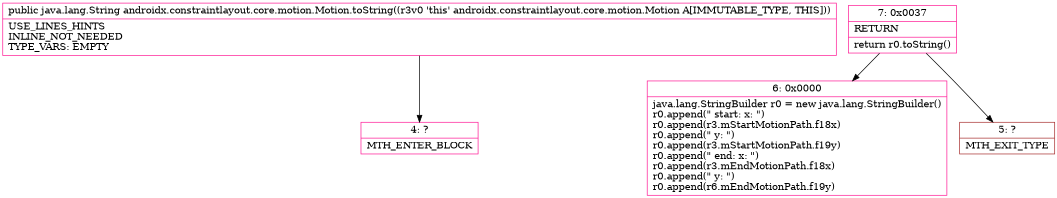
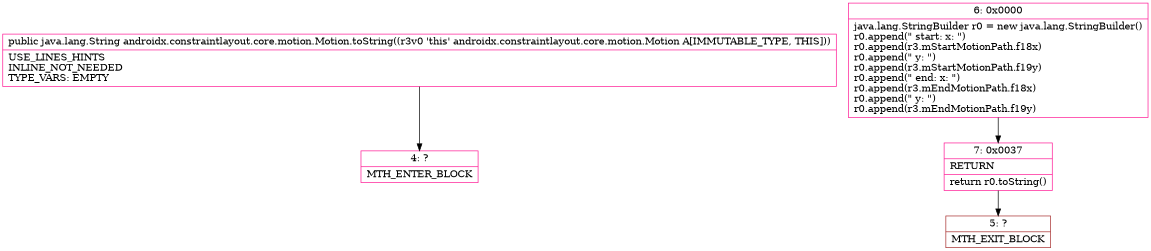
(869, 65) -> (998, 127)
(1007, 146) -> (998, 239)
(744, 187) -> (945, 109)
